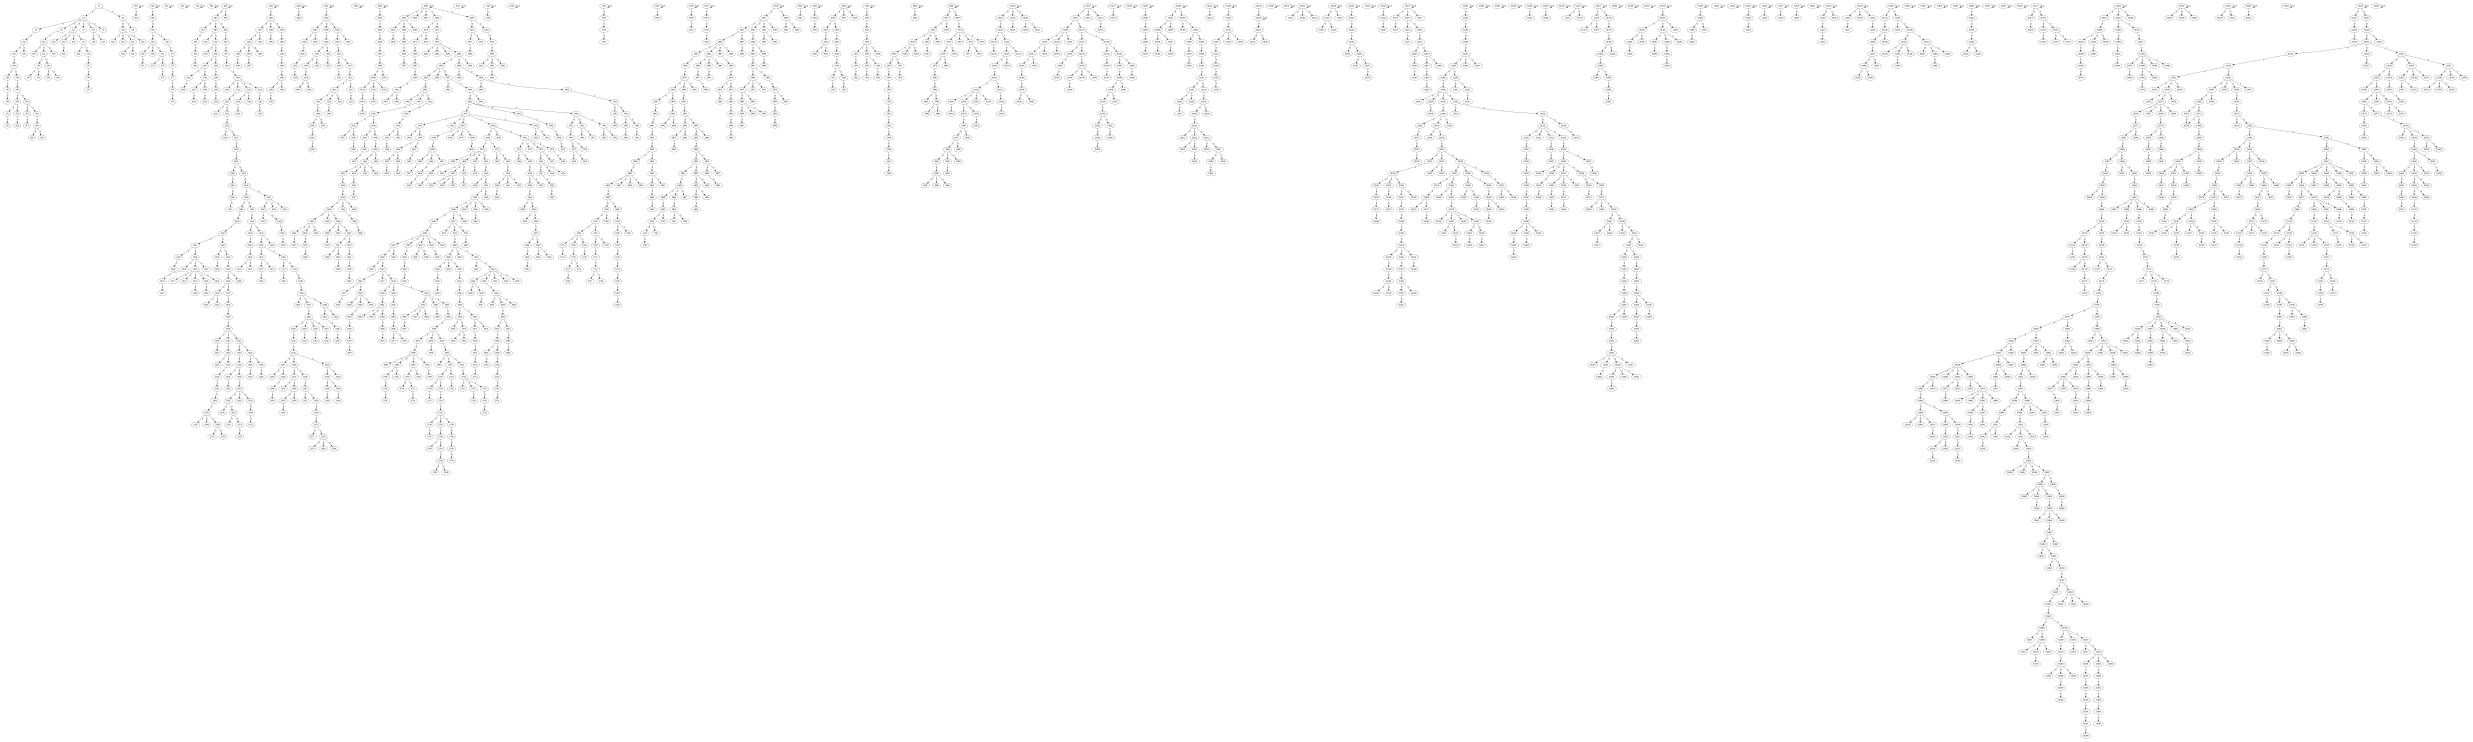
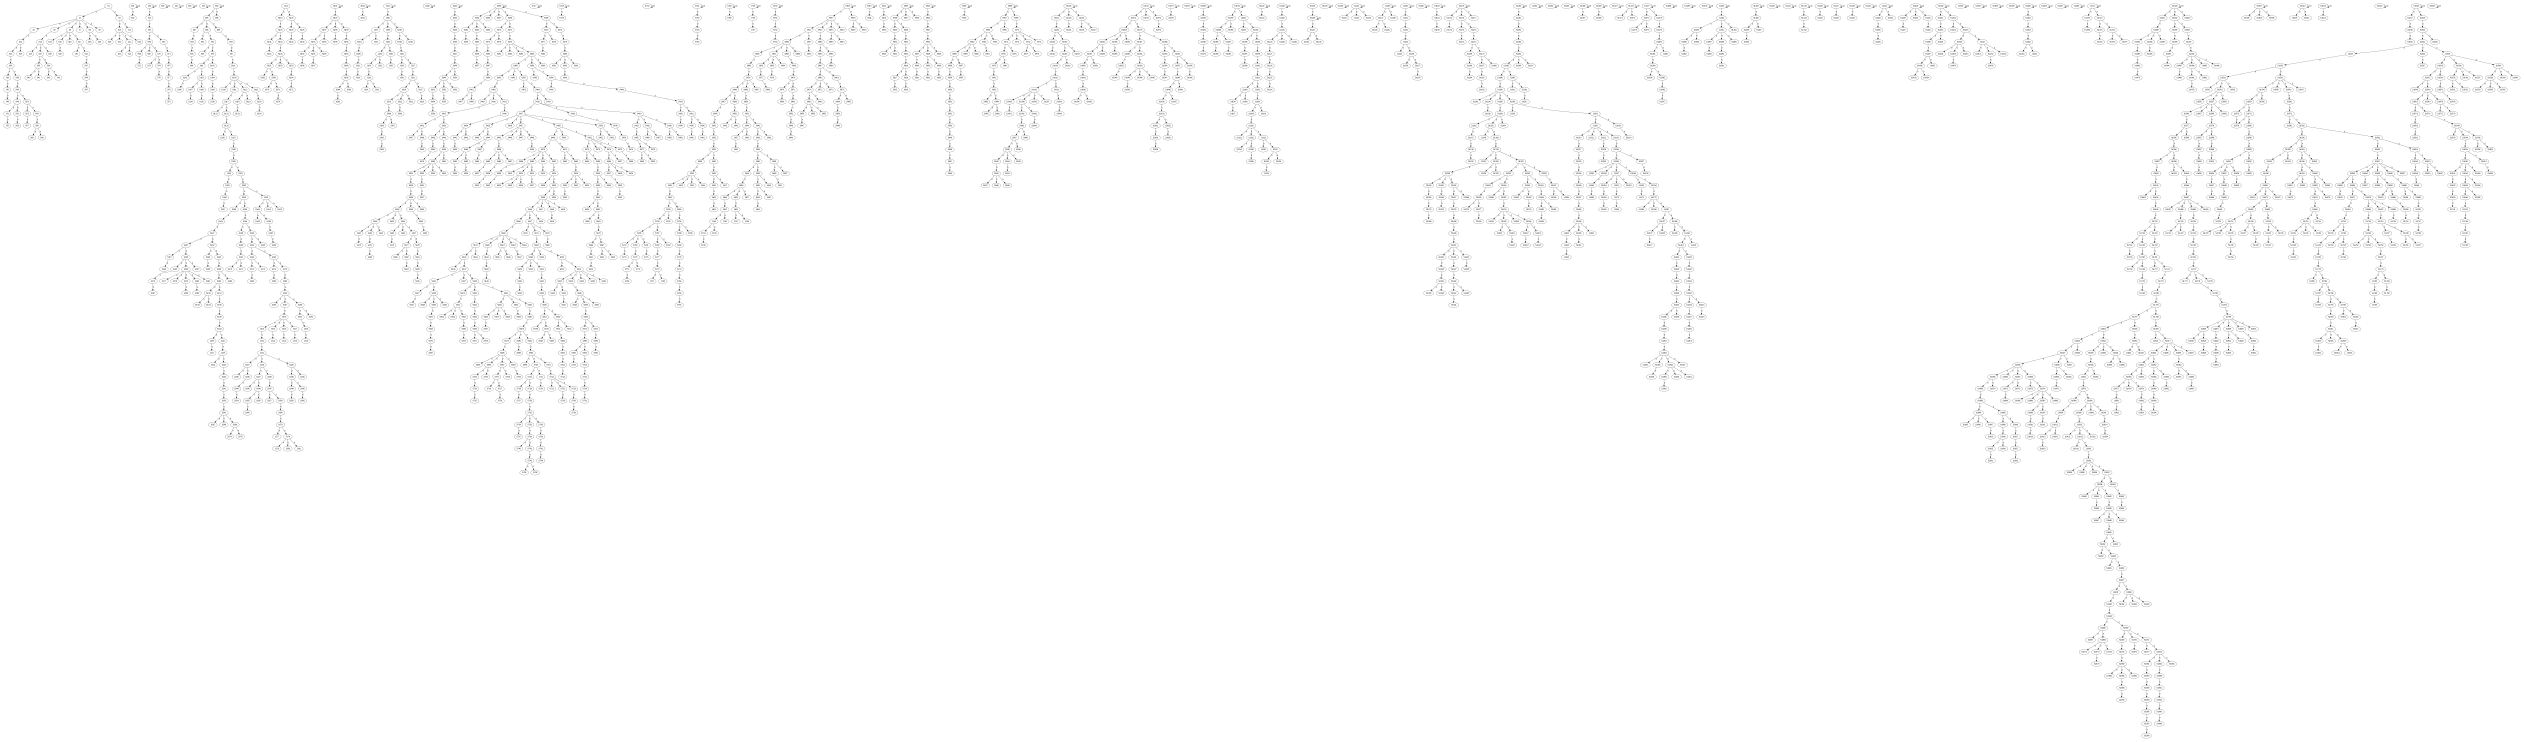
(233, 335) -> none
